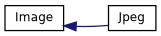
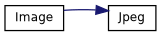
(92, 26) -> (80, 10)
